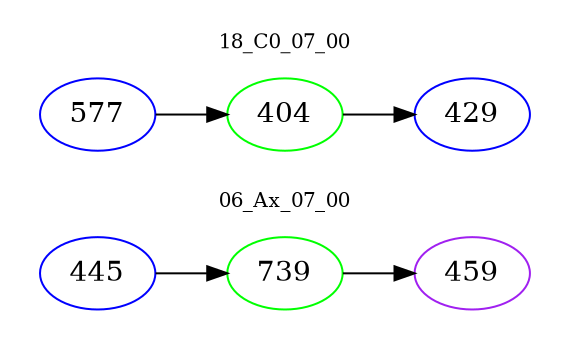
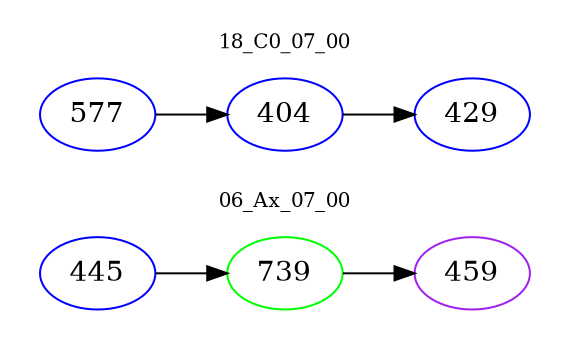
(285, 115) -> (285, 115)
